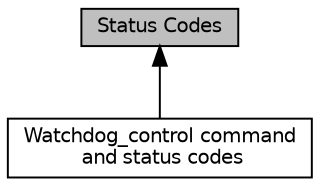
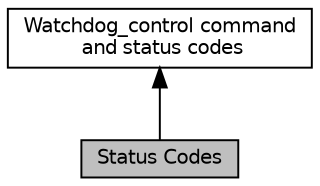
(160, 92) -> (160, 114)
